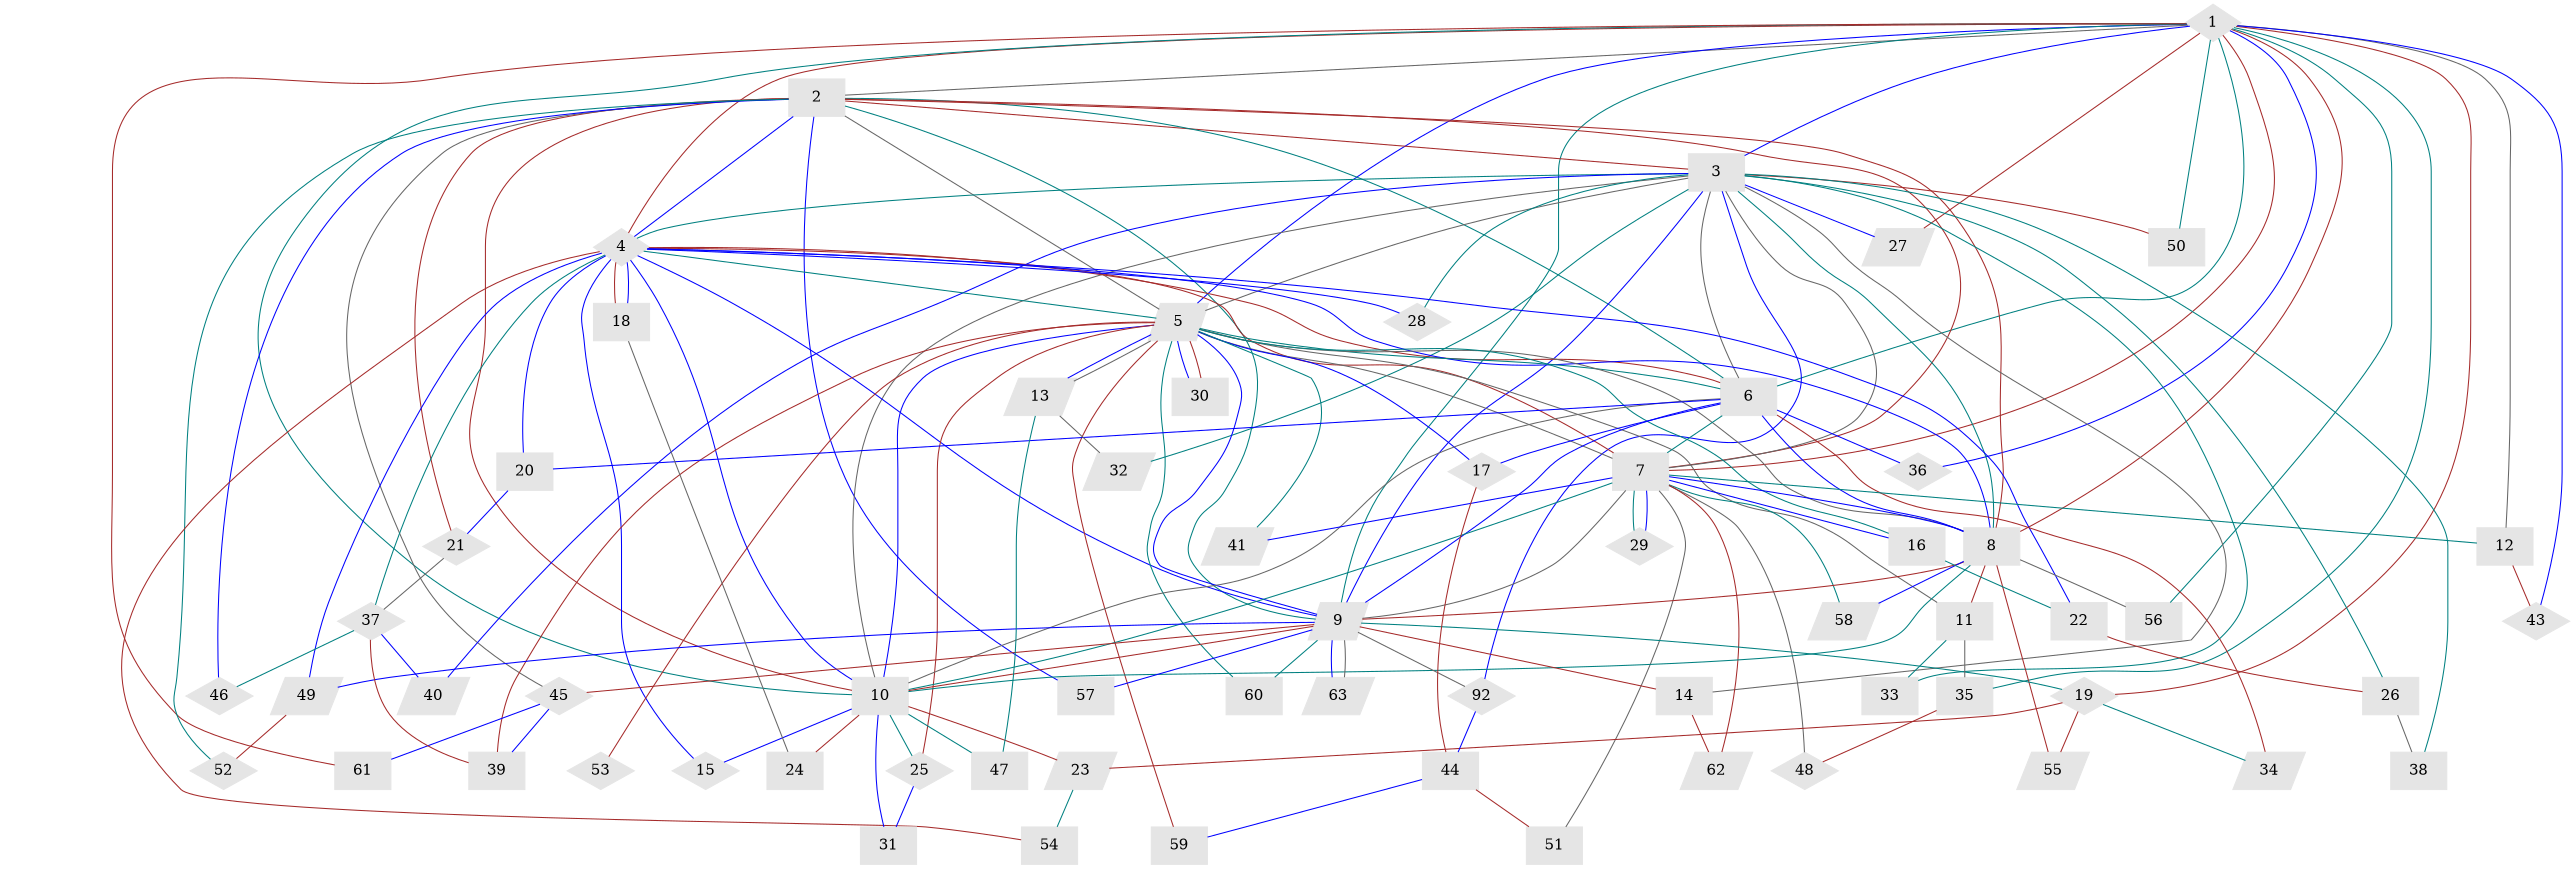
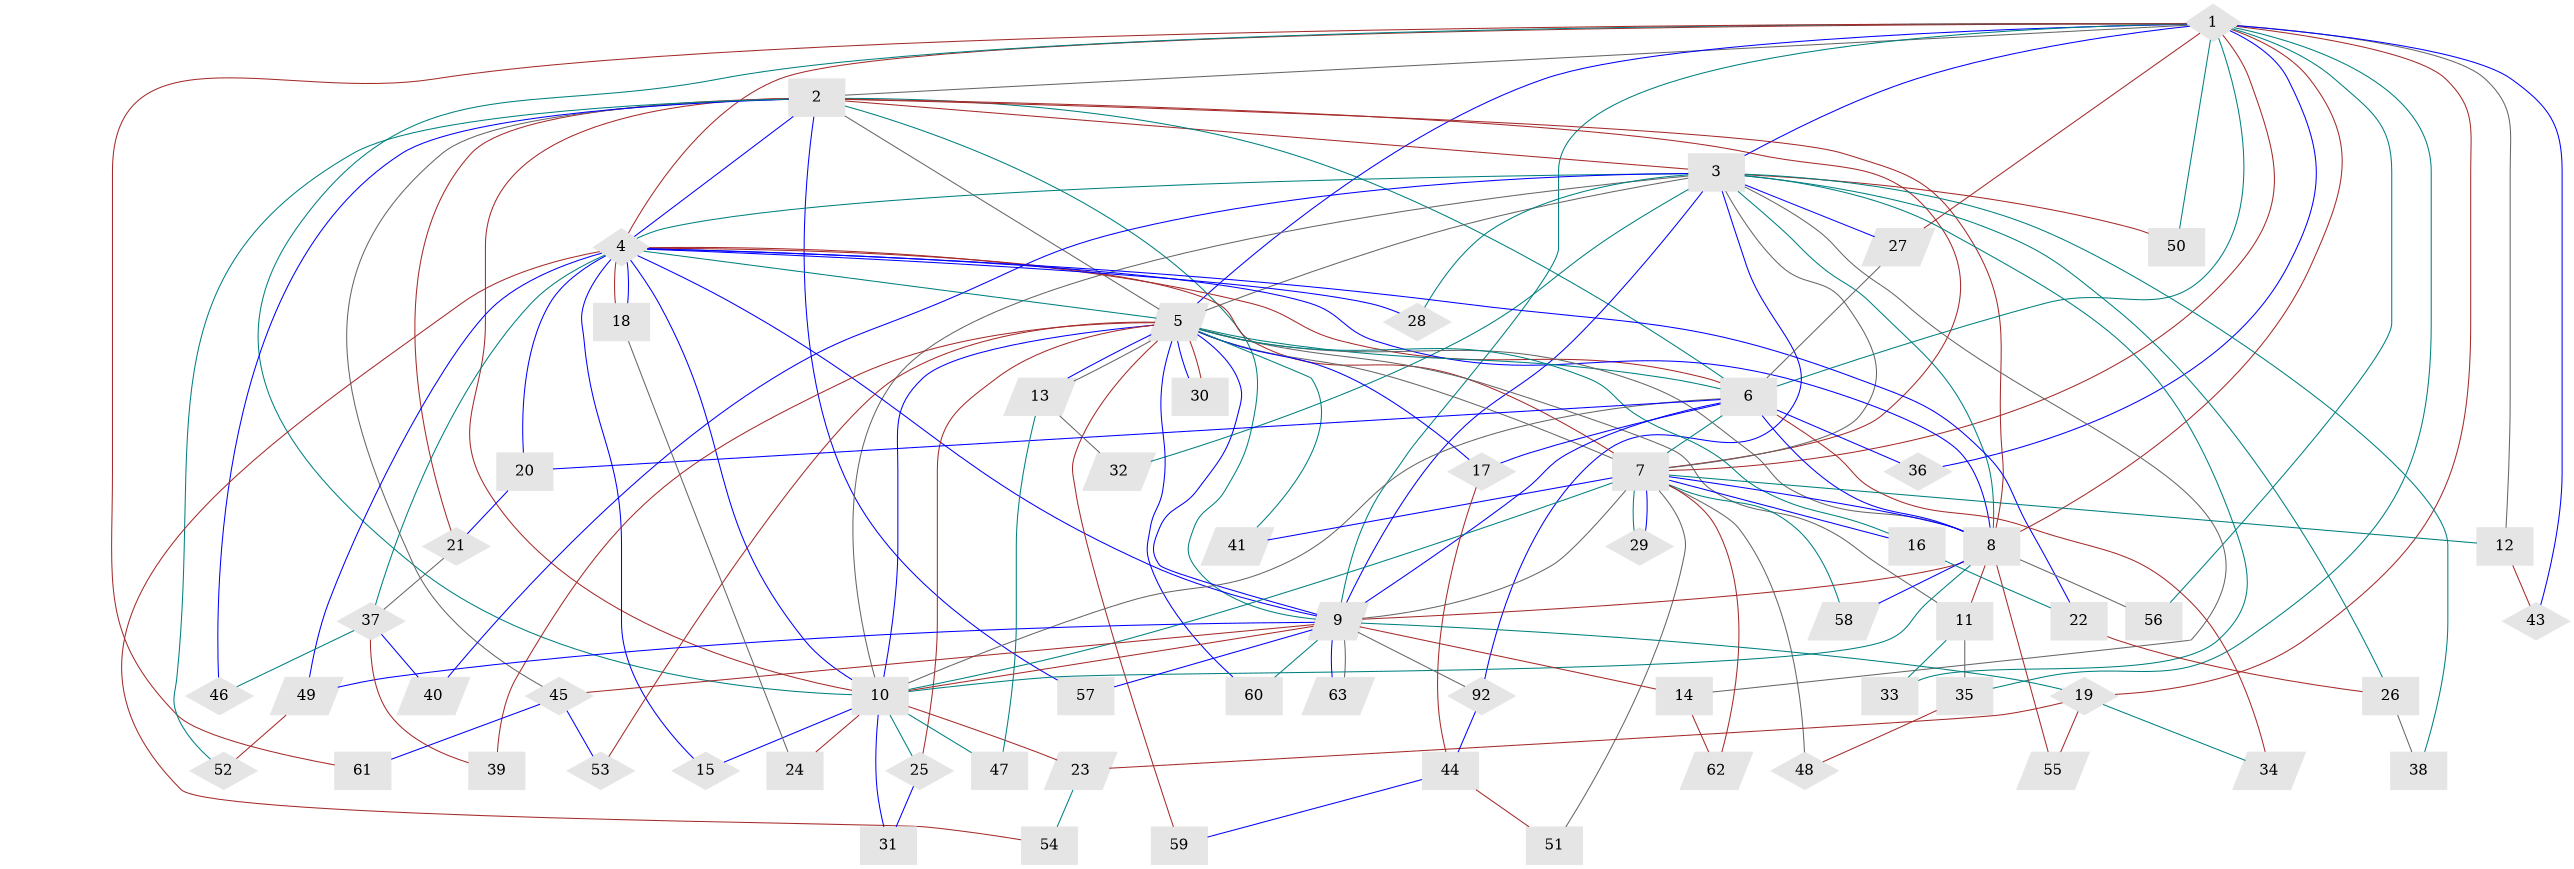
(1705, 287) -> (1824, 322)
(1151, 522) -> (1151, 522)
(530, 731) -> (580, 733)
